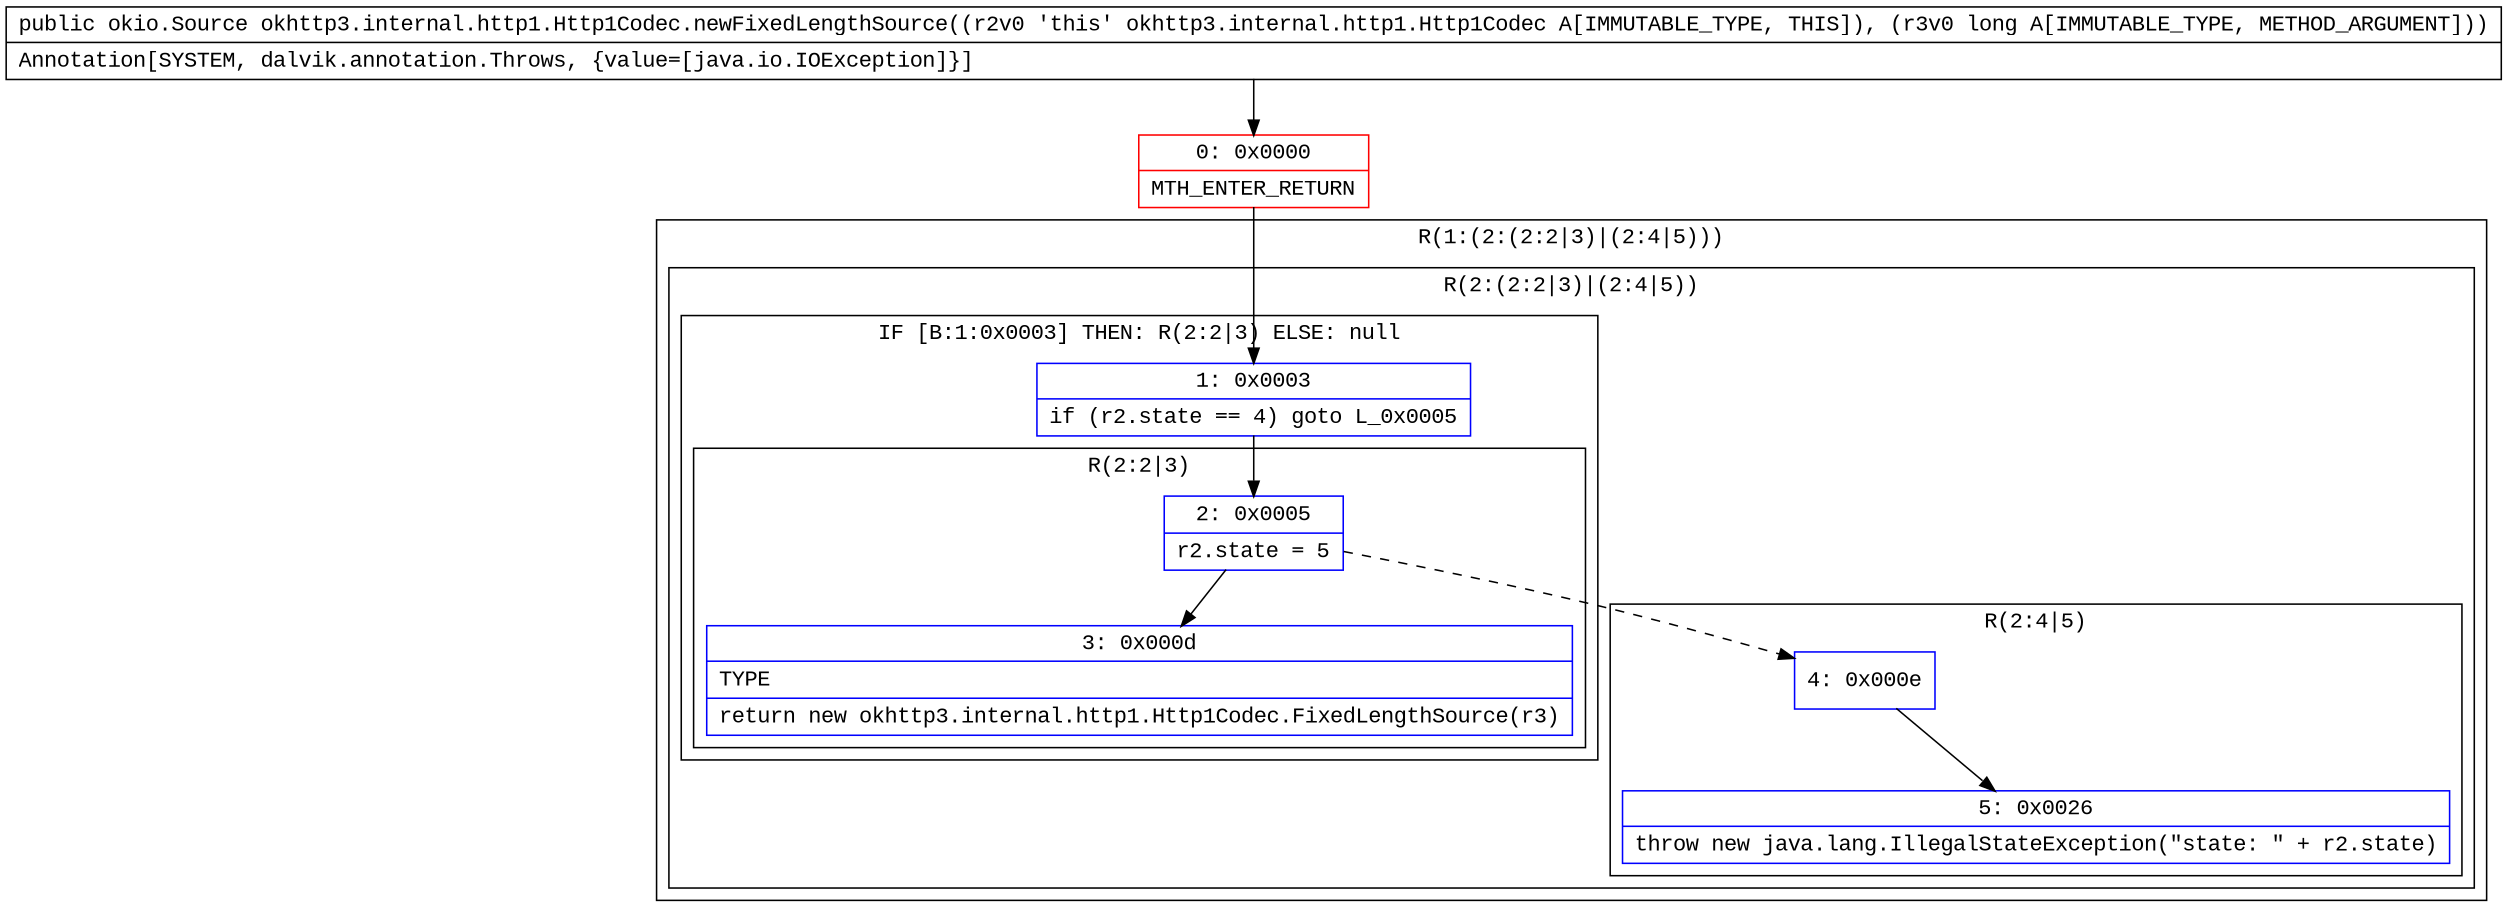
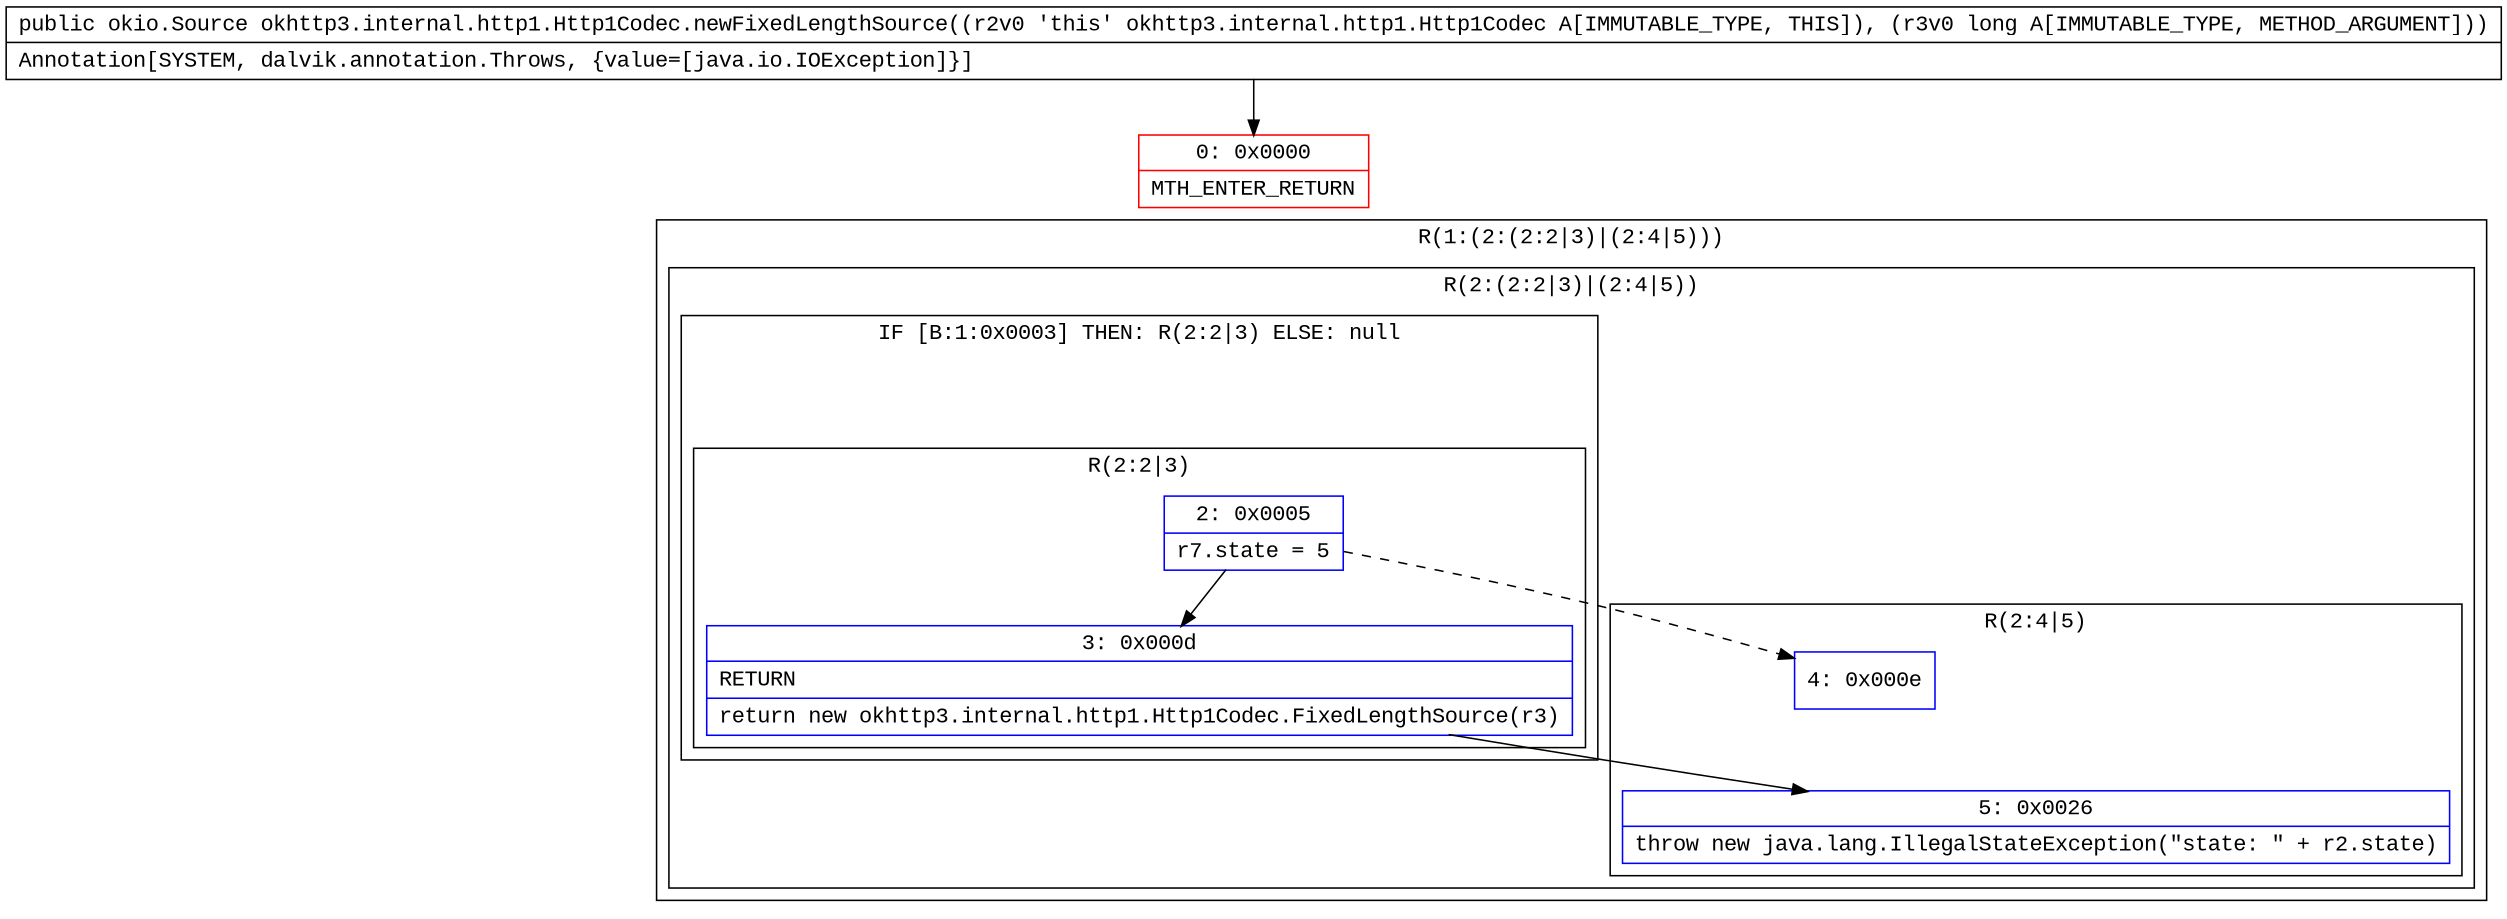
(1254, 400) -> none
(1254, 551) -> (1254, 551)
(745, 679) -> (758, 679)
(1939, 745) -> (1620, 763)
